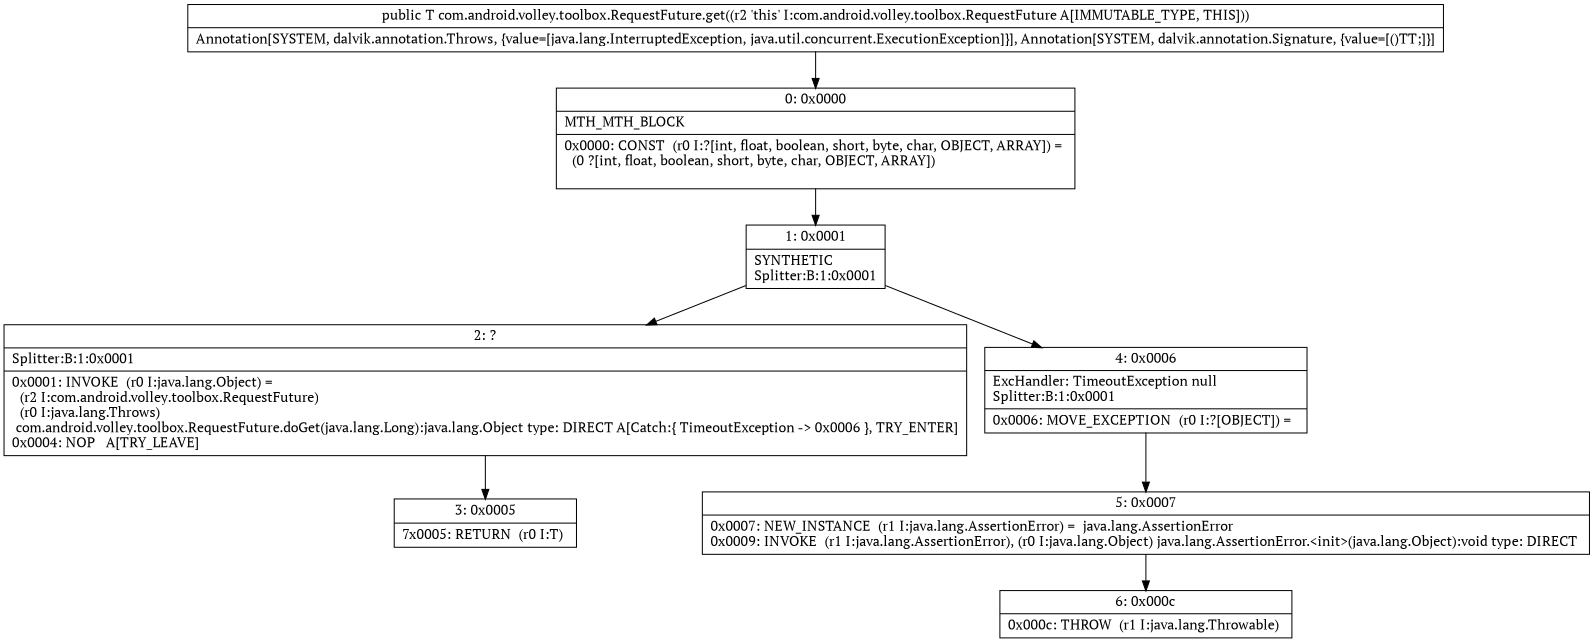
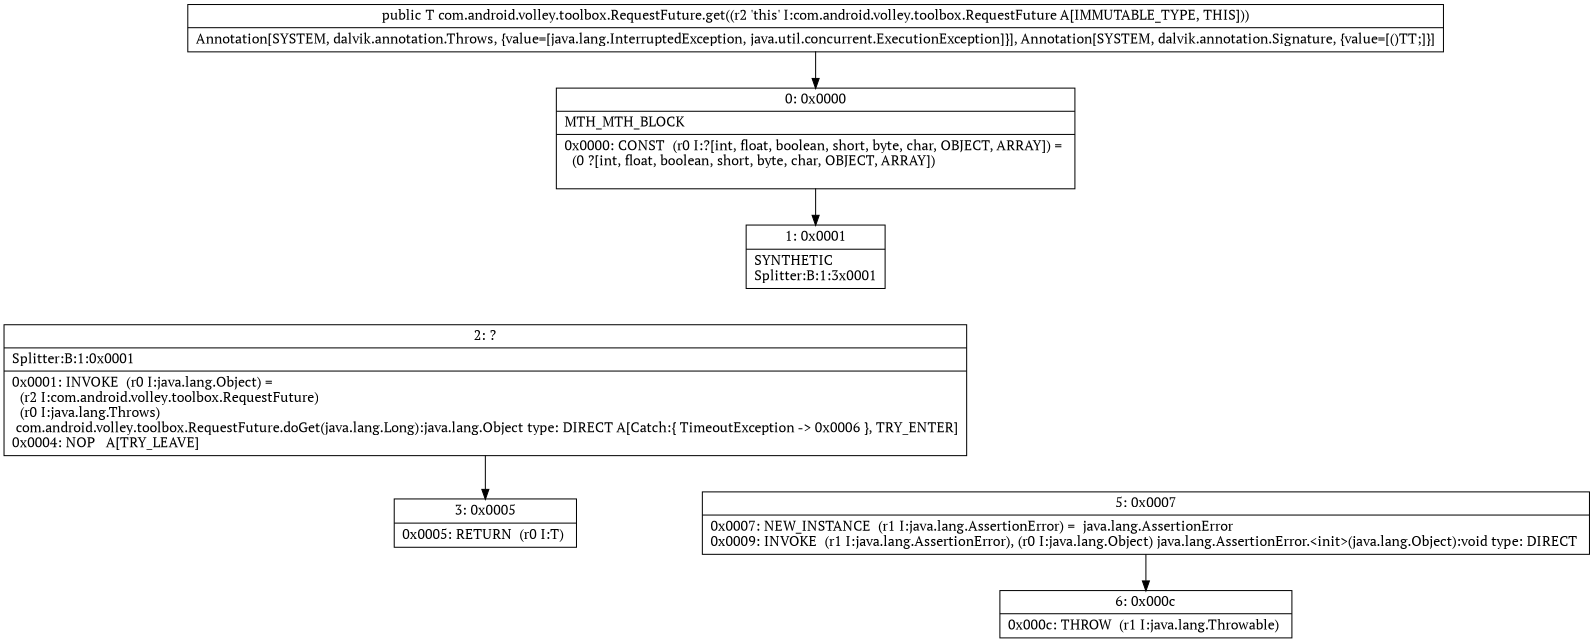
(816, 276) -> (816, 276)
(701, 303) -> none
(1146, 390) -> none
(485, 535) -> (485, 535)
